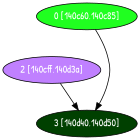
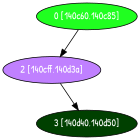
(110, 66) -> (71, 40)
